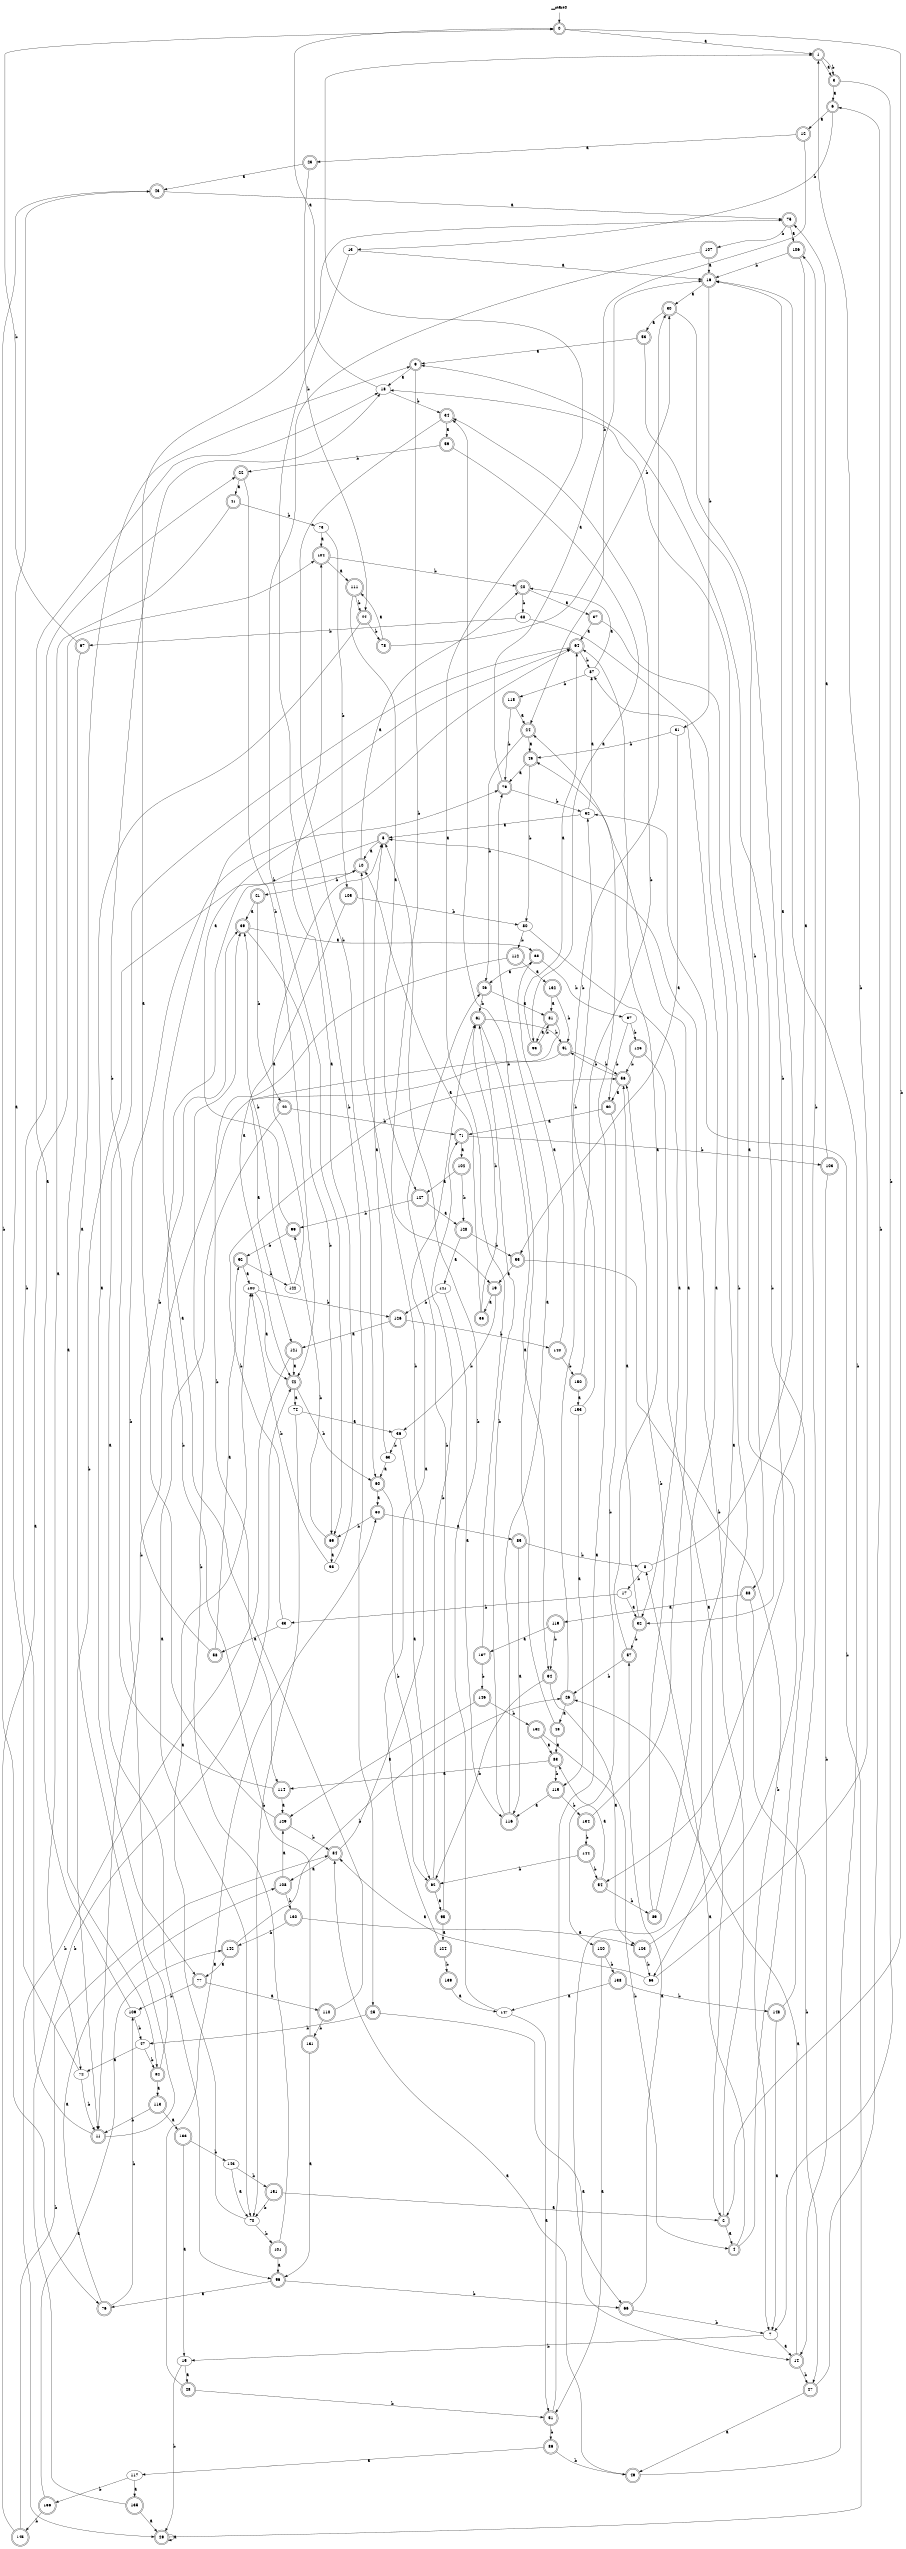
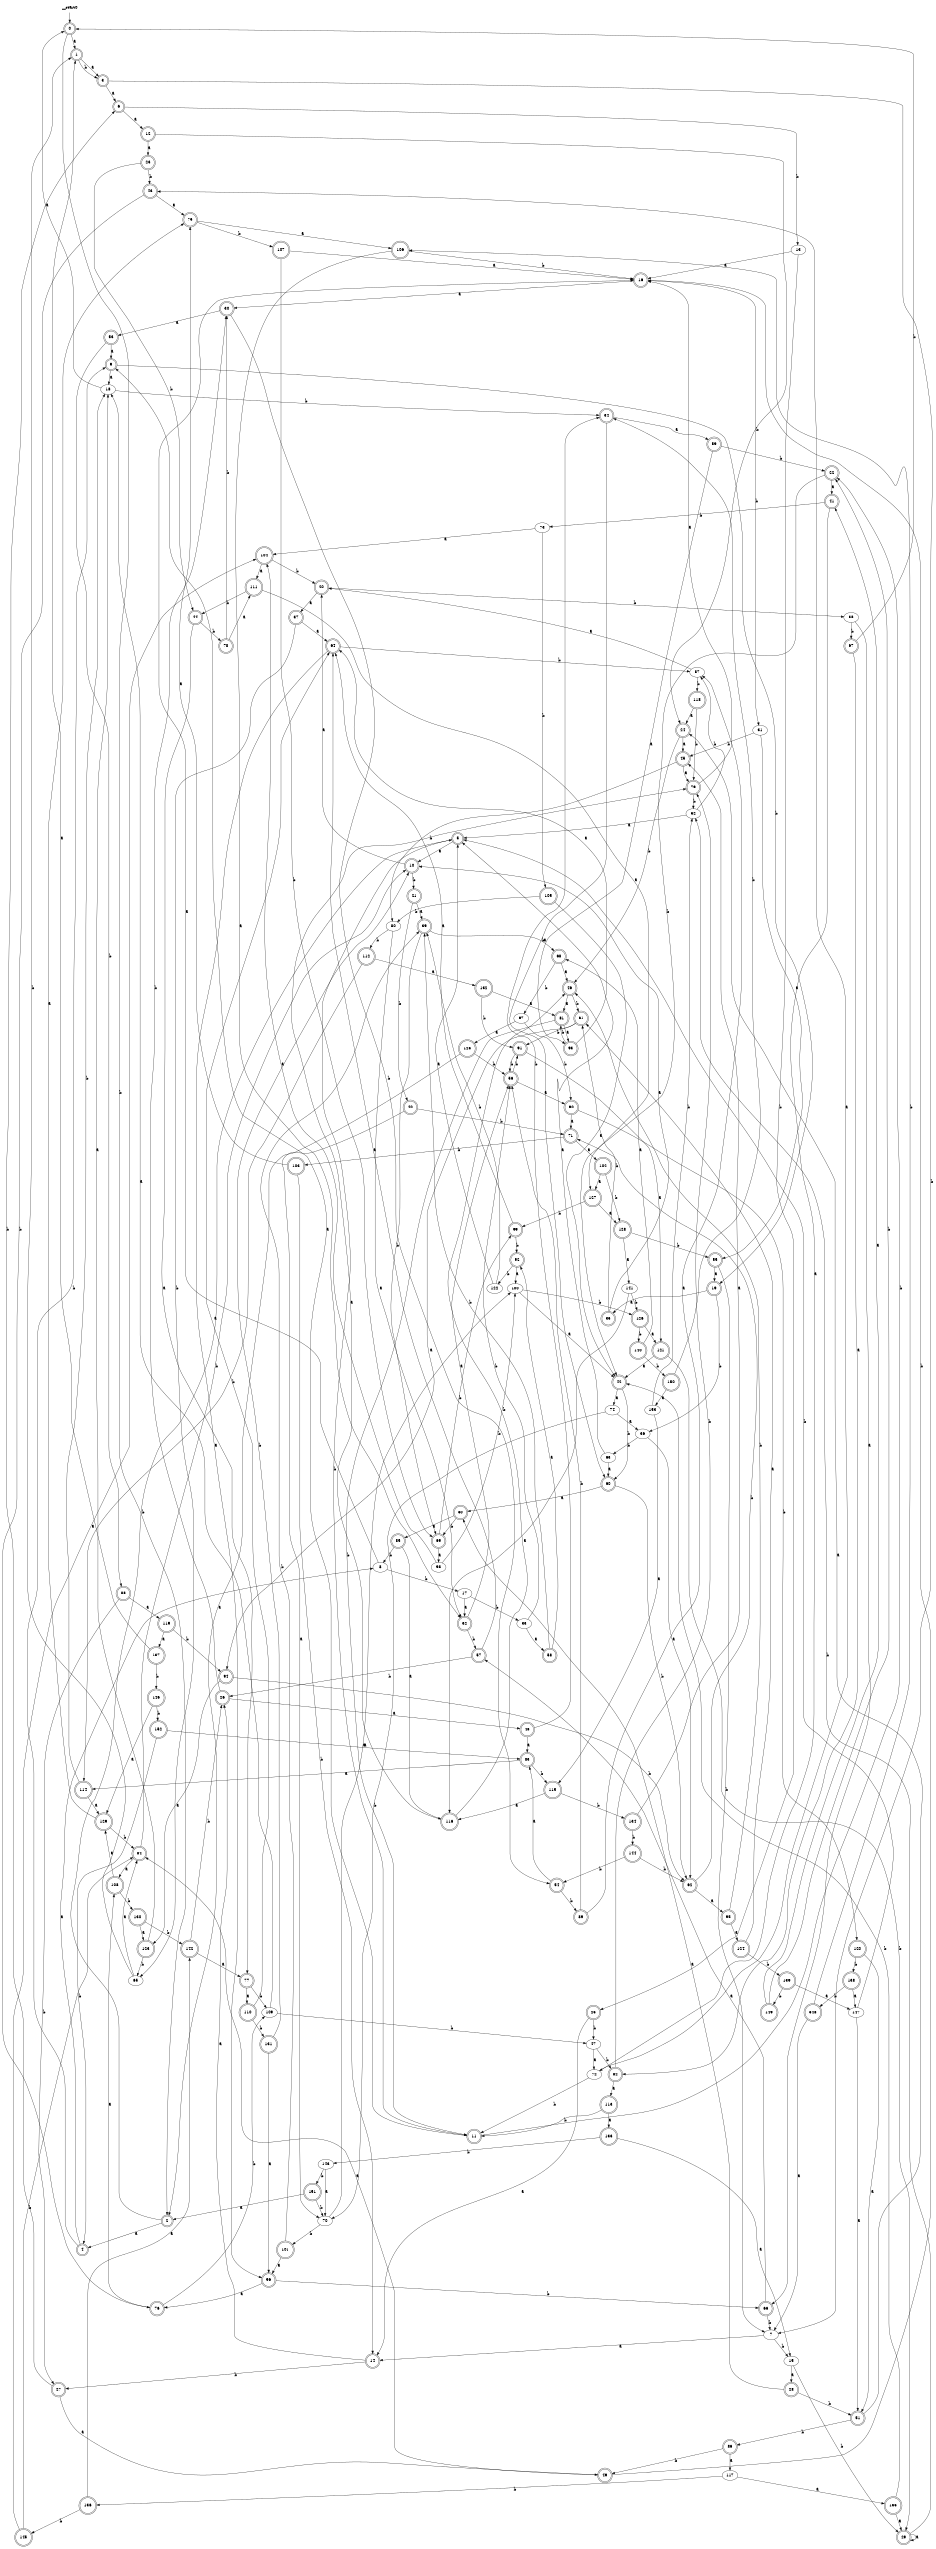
(244, 177) -> (151, 177)
(593, 745) -> (715, 745)
(635, 1033) -> (497, 1033)
(499, 1420) -> (494, 1395)
none -> (769, 2013)
(777, 2013) -> (813, 2013)
